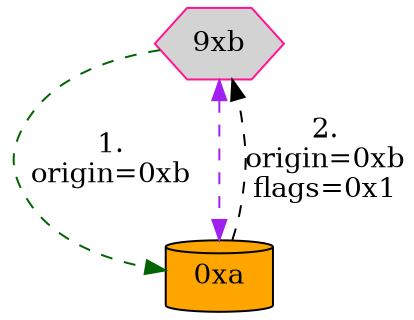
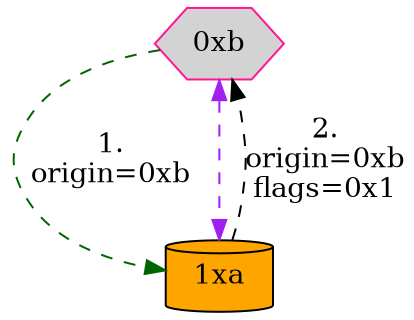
(219, 44) -> (219, 44)
(219, 276) -> (219, 276)
